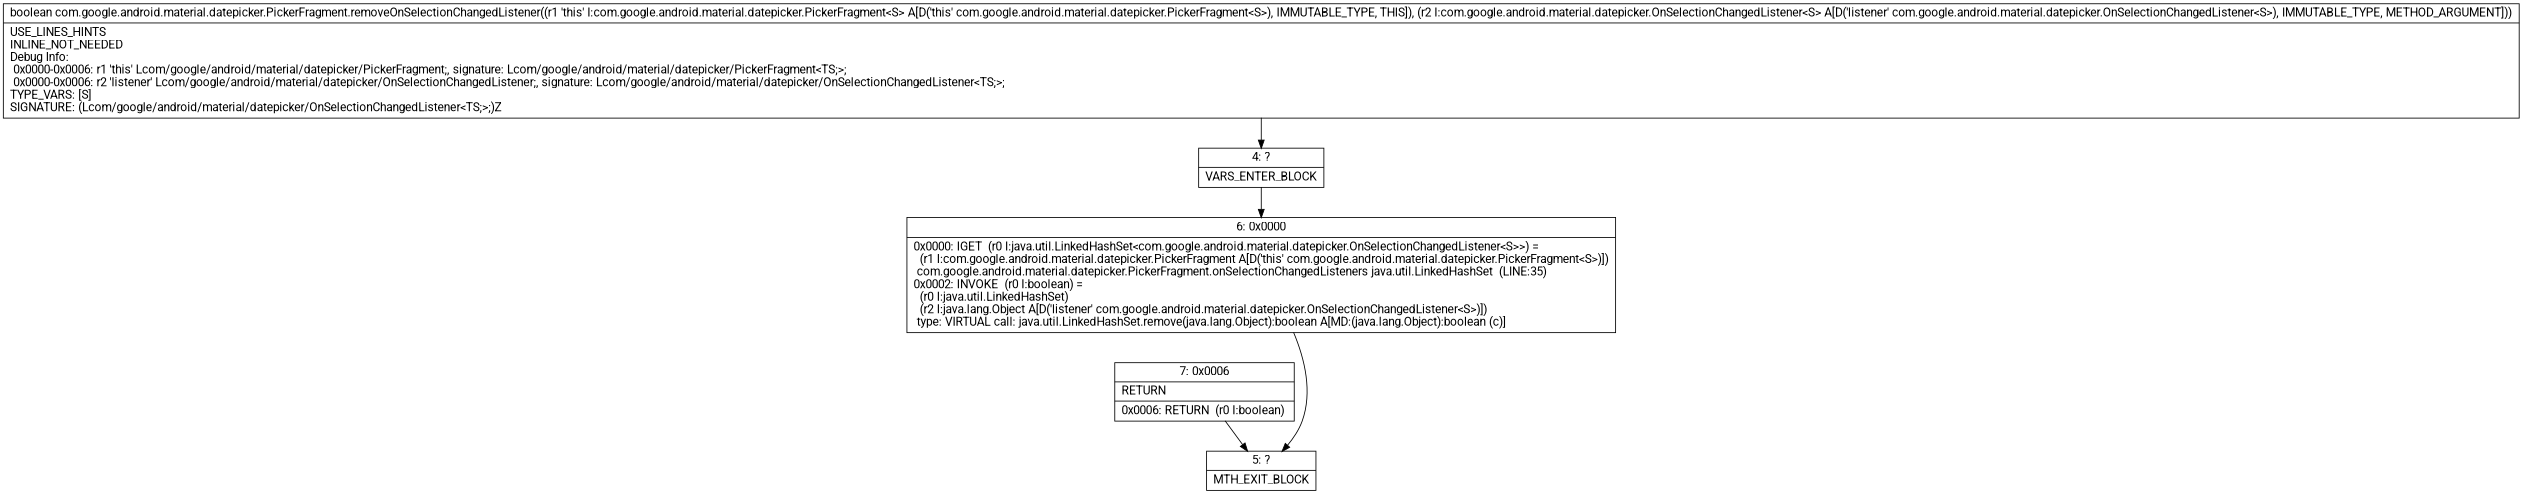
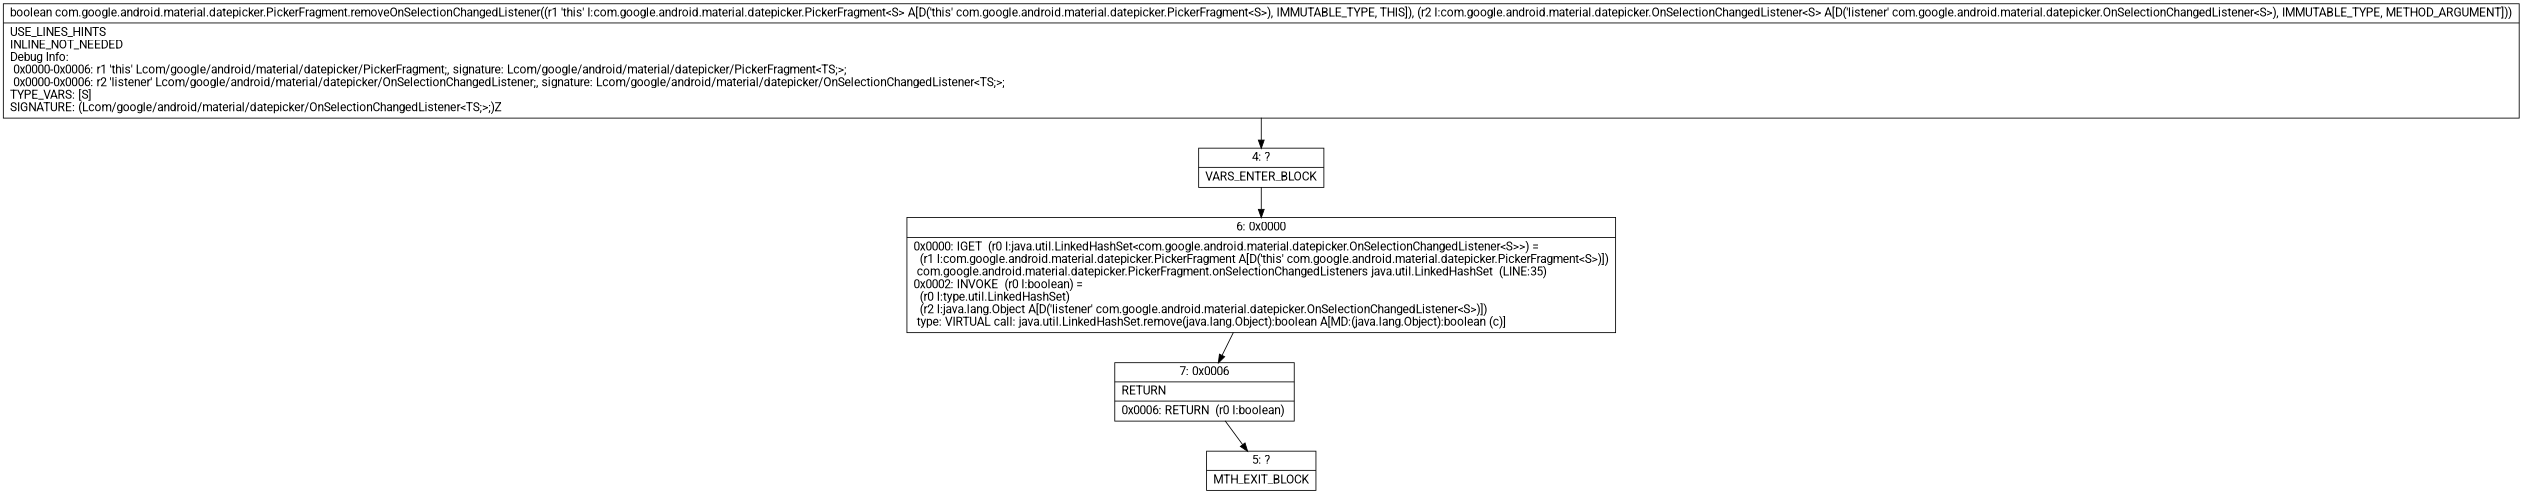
(991, 297) -> (992, 297)
(1307, 390) -> (1228, 344)
